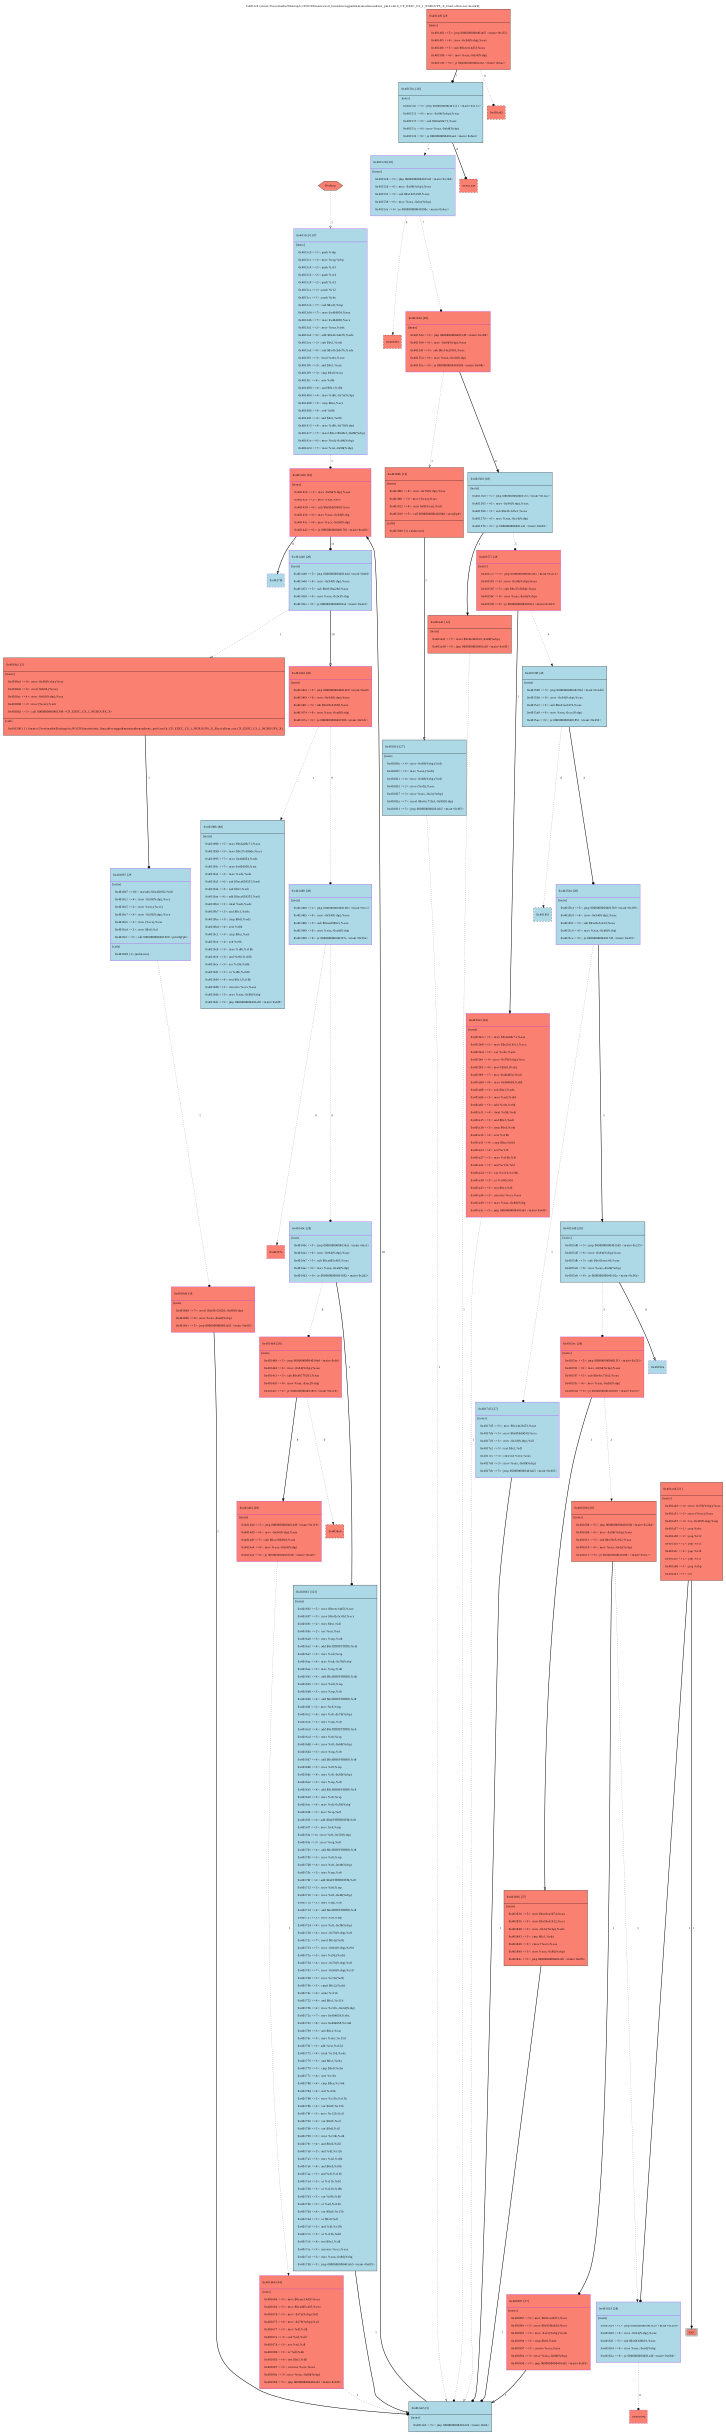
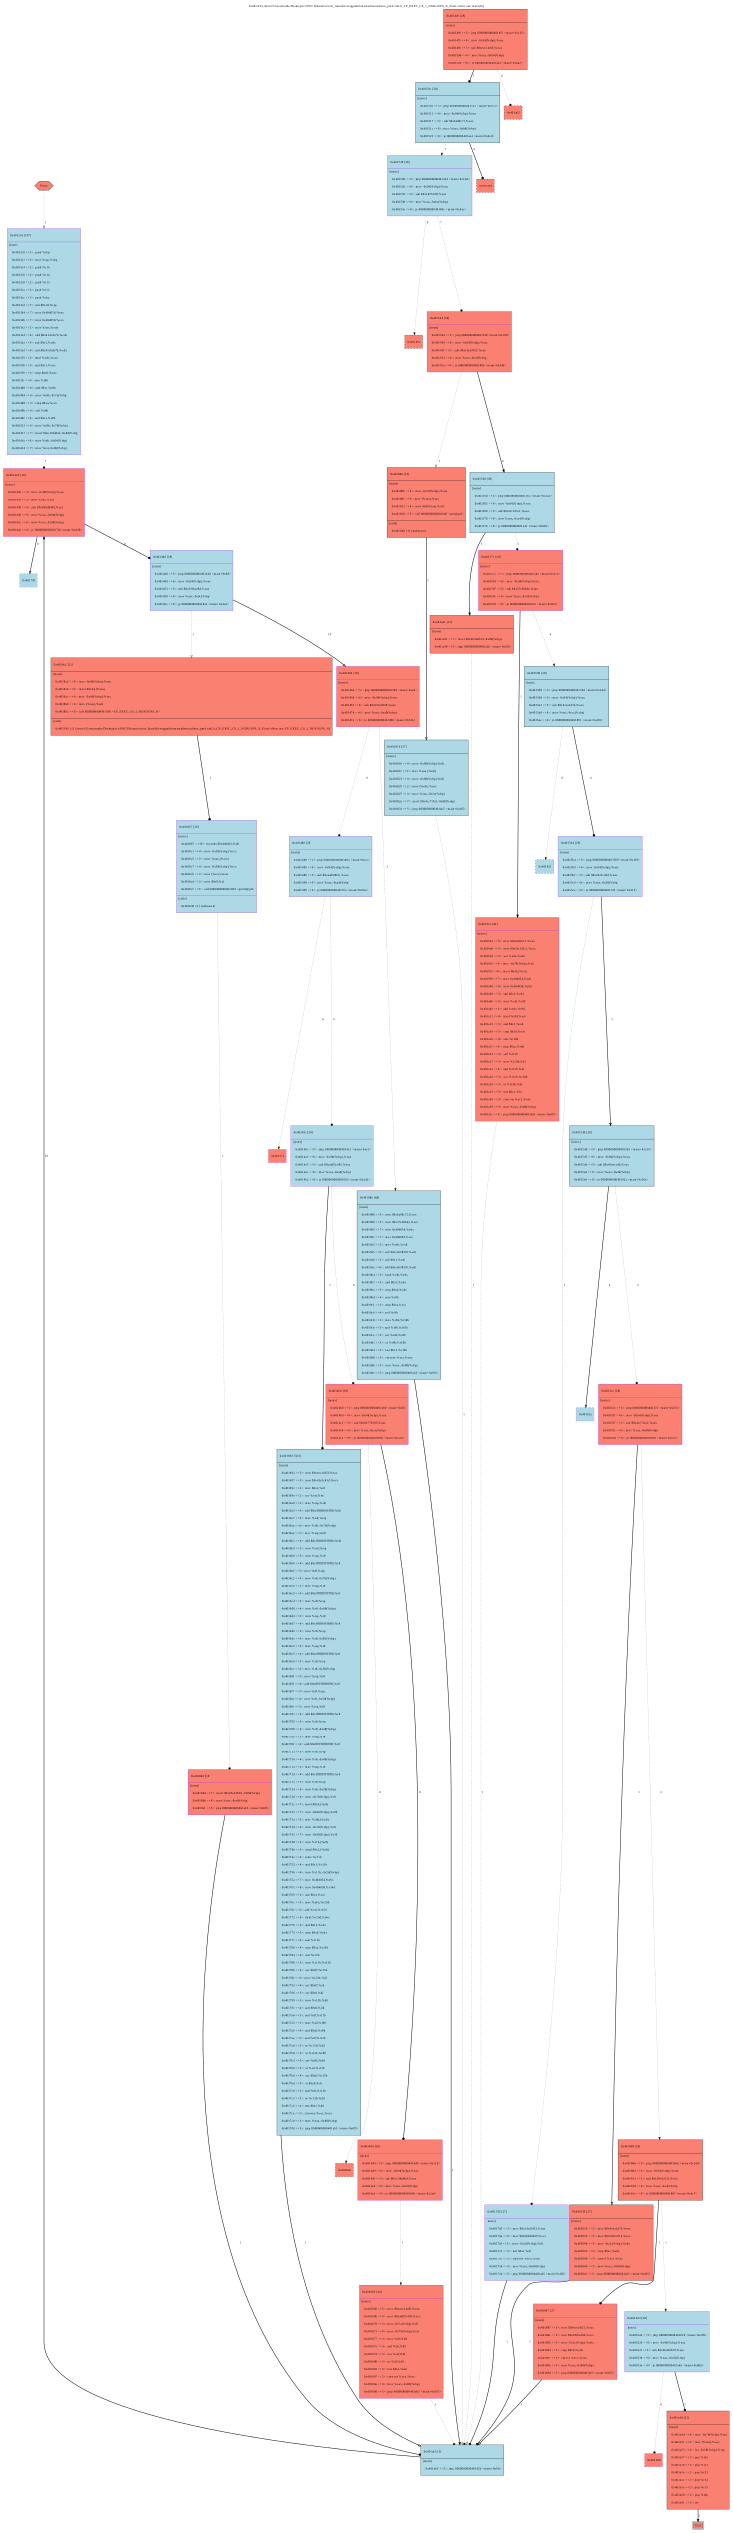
(330, 186) -> (44, 186)
(290, 1448) -> (417, 1790)
none -> (451, 1910)
(664, 1940) -> (680, 2391)
